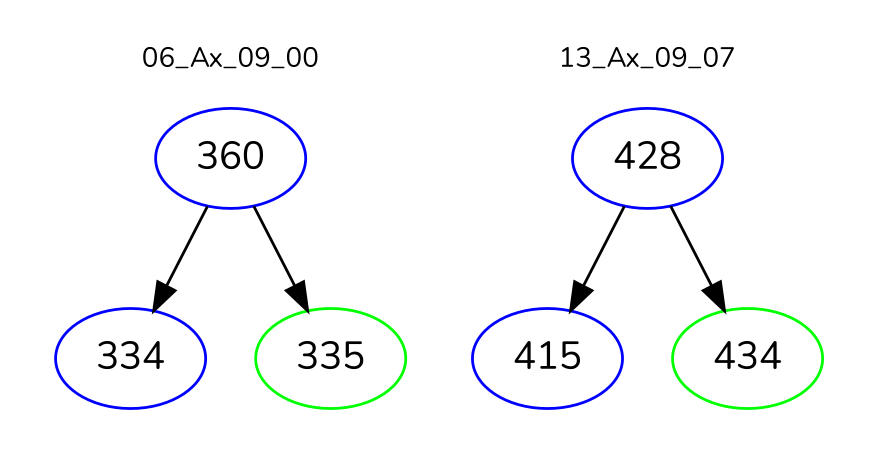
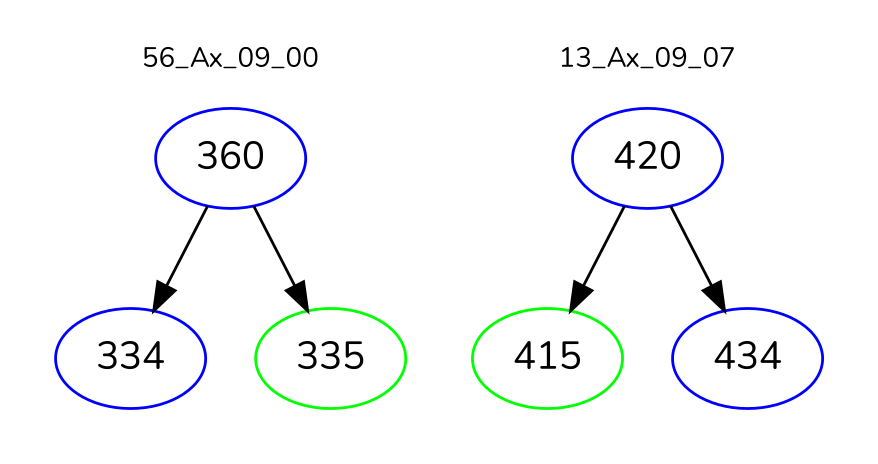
(231, 60) -> (231, 60)
(648, 158) -> (648, 158)
(547, 359) -> (547, 359)
(748, 359) -> (748, 359)
